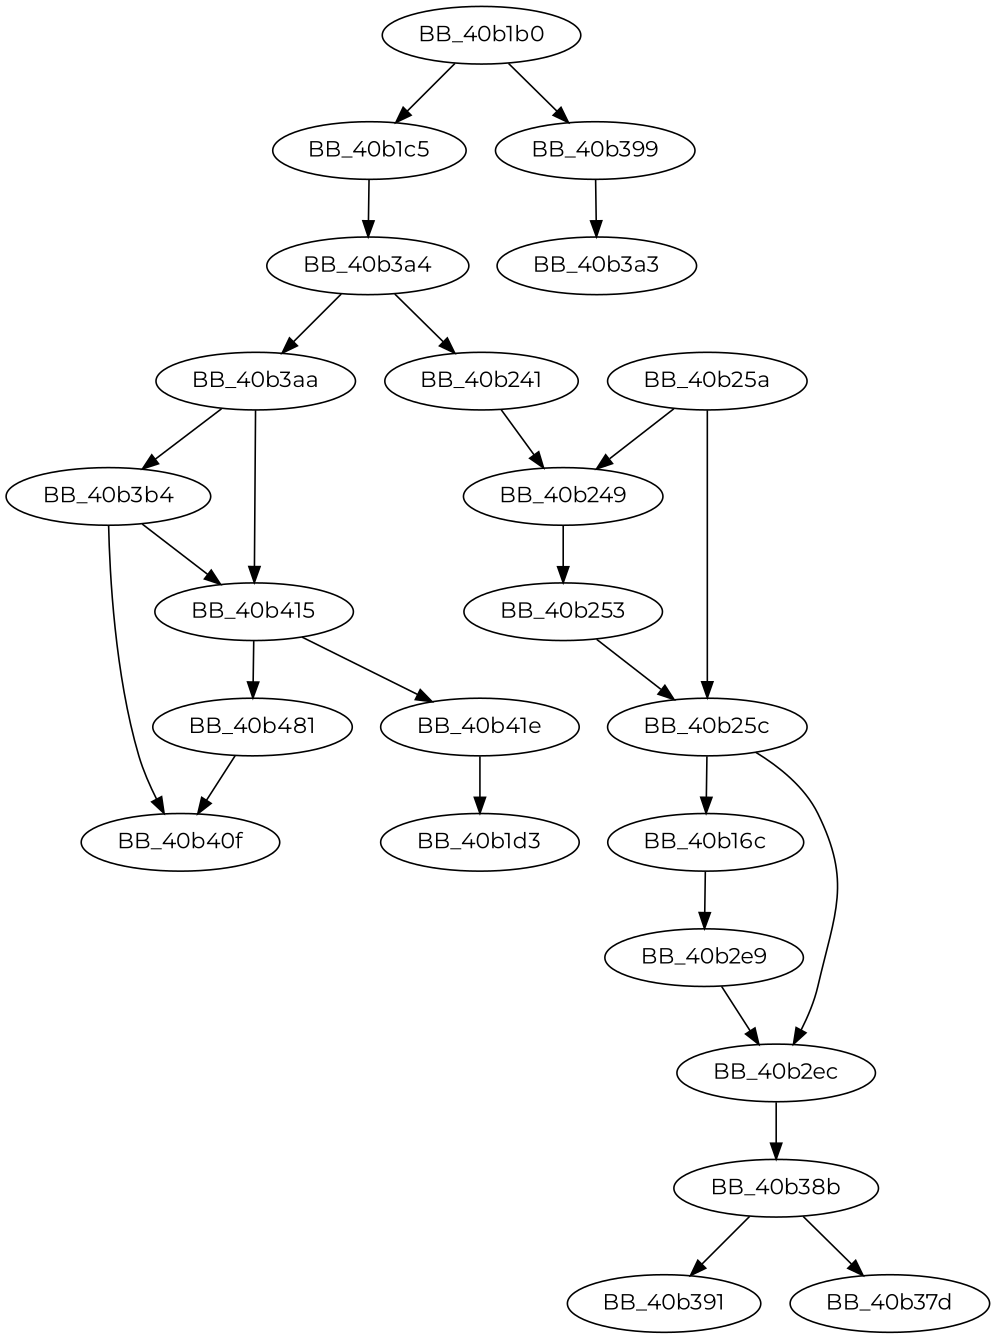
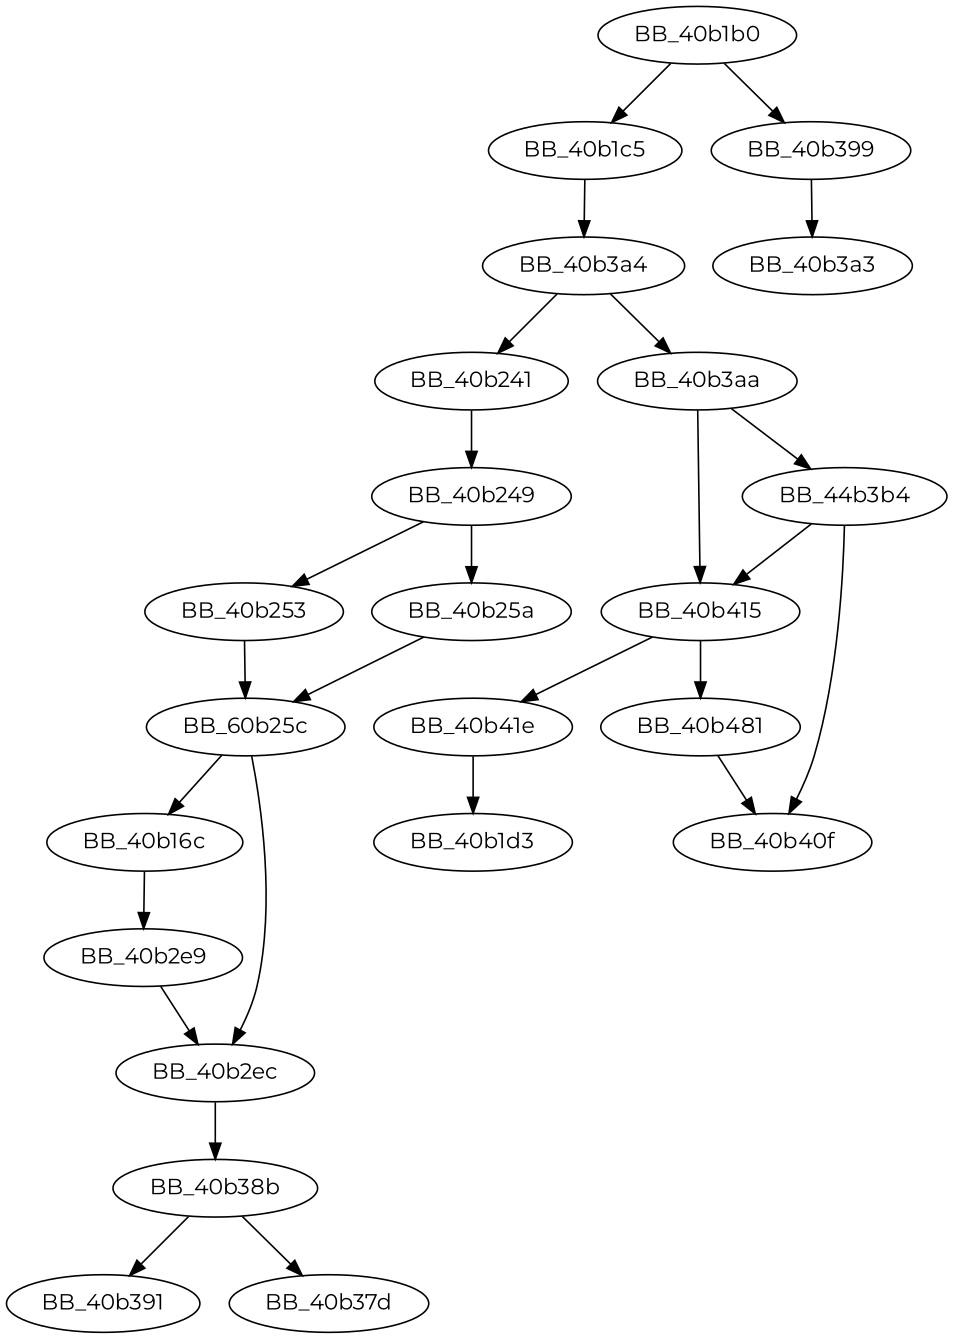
(642, 434) -> (472, 546)
(108, 496) -> (845, 496)
(707, 727) -> (246, 727)
